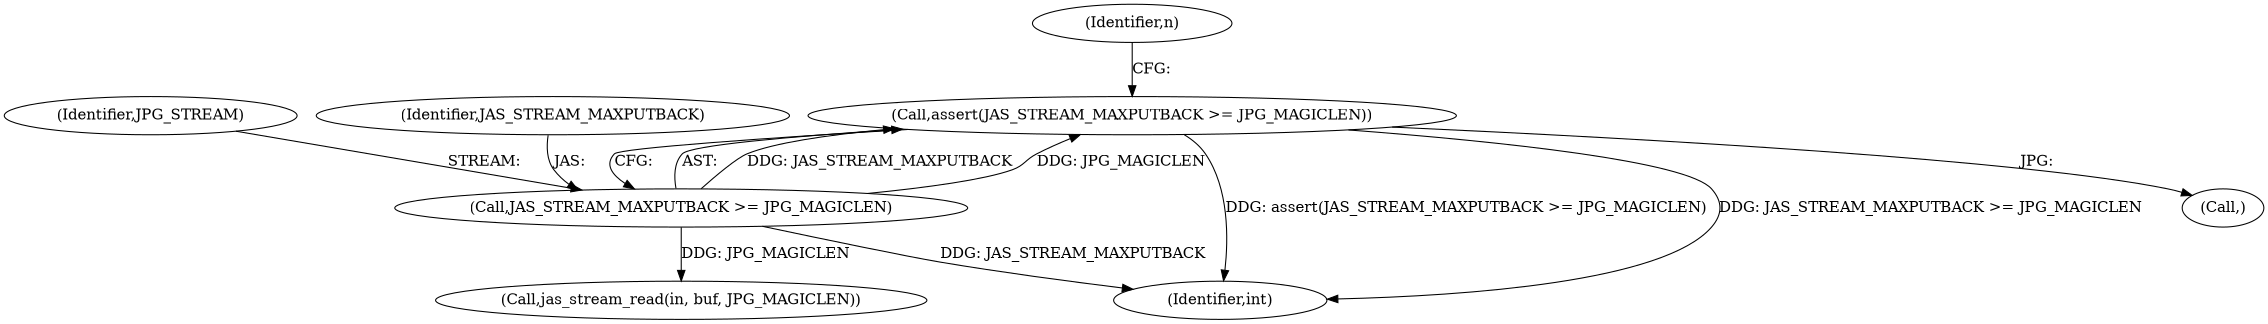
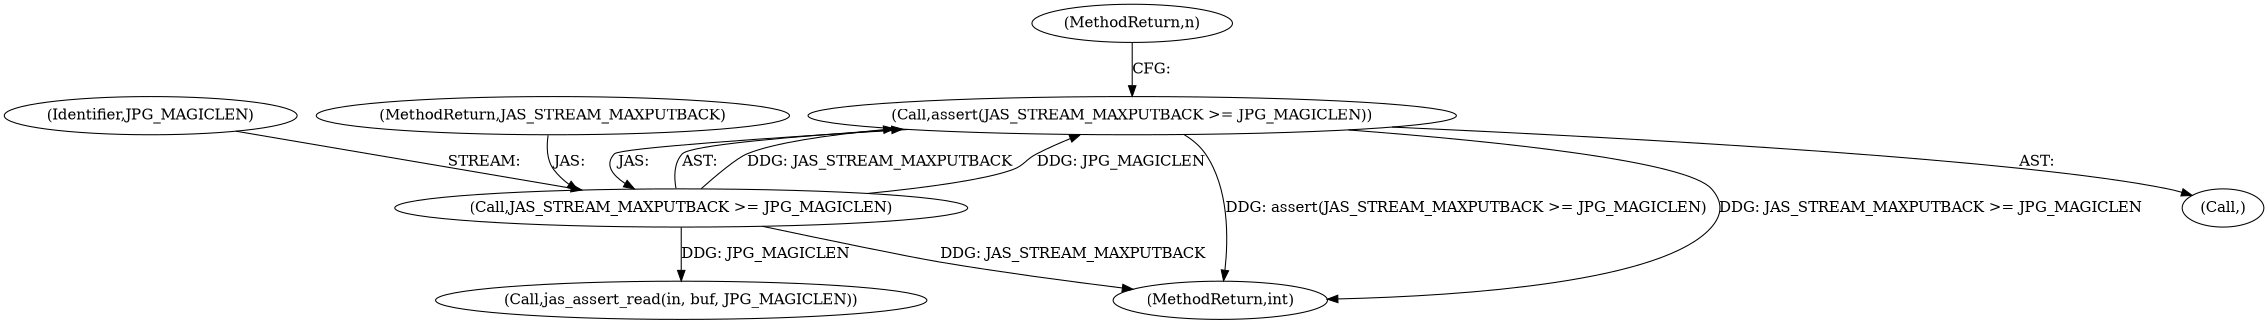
(1132, 23) -> (1132, 23)
(151, 116) -> (151, 116)
(553, 116) -> (553, 116)
(636, 162) -> (636, 162)
(2039, 162) -> (2039, 162)
(681, 300) -> (681, 300)
(1220, 300) -> (1220, 300)
